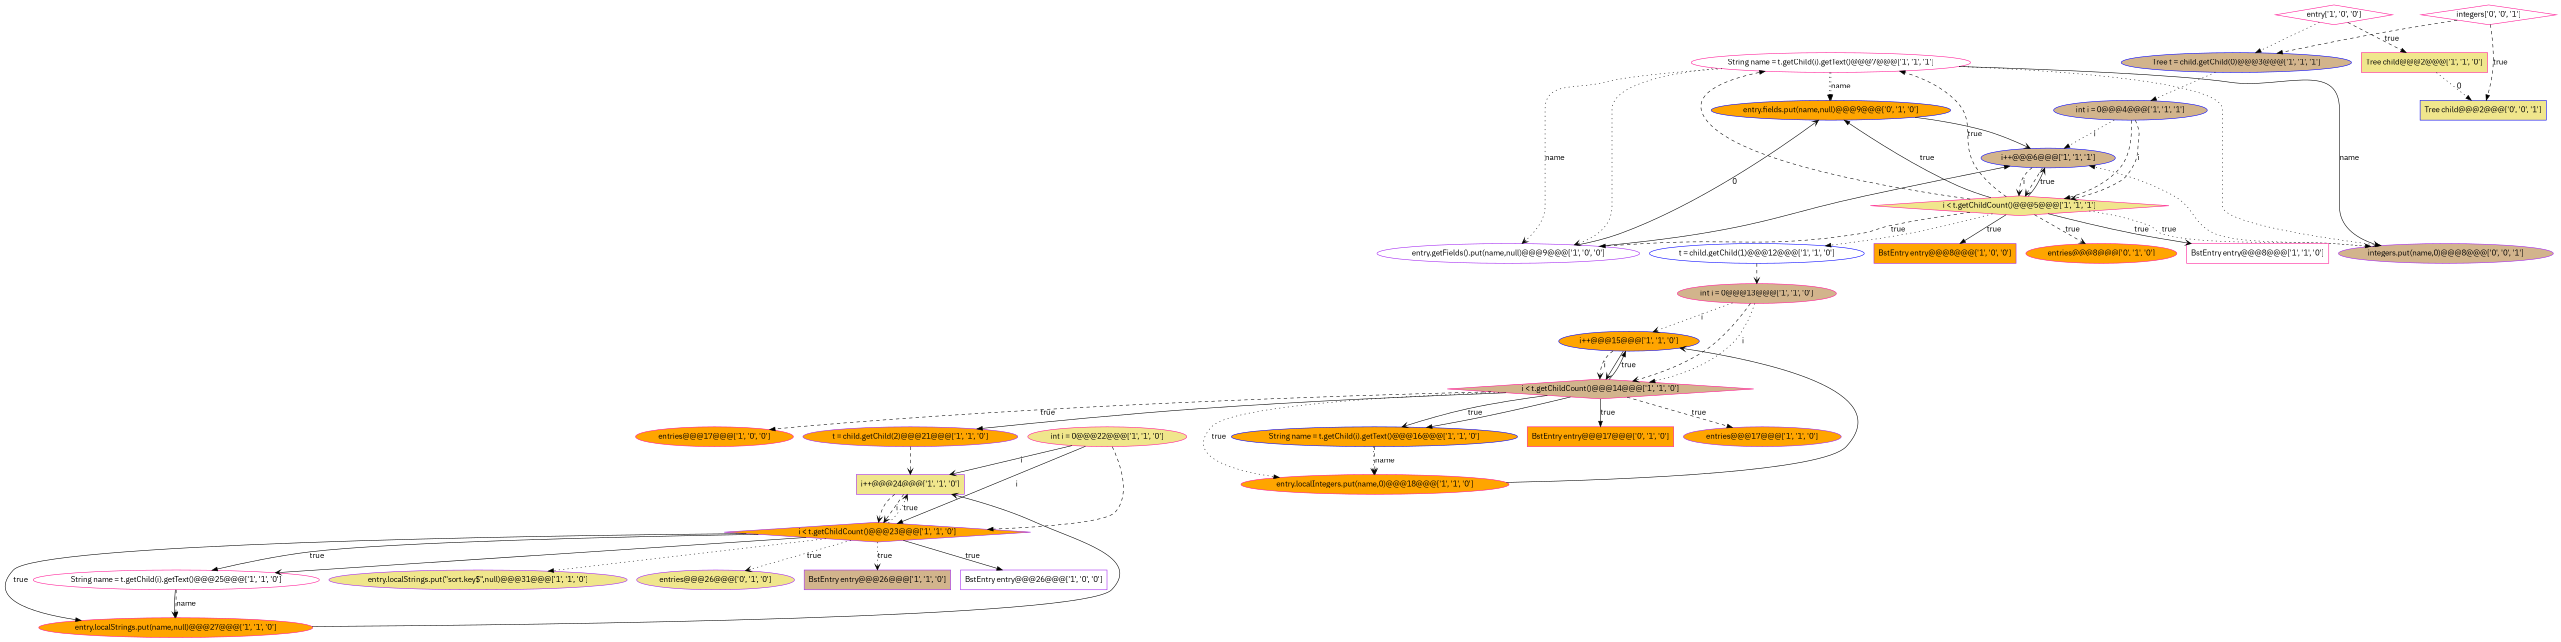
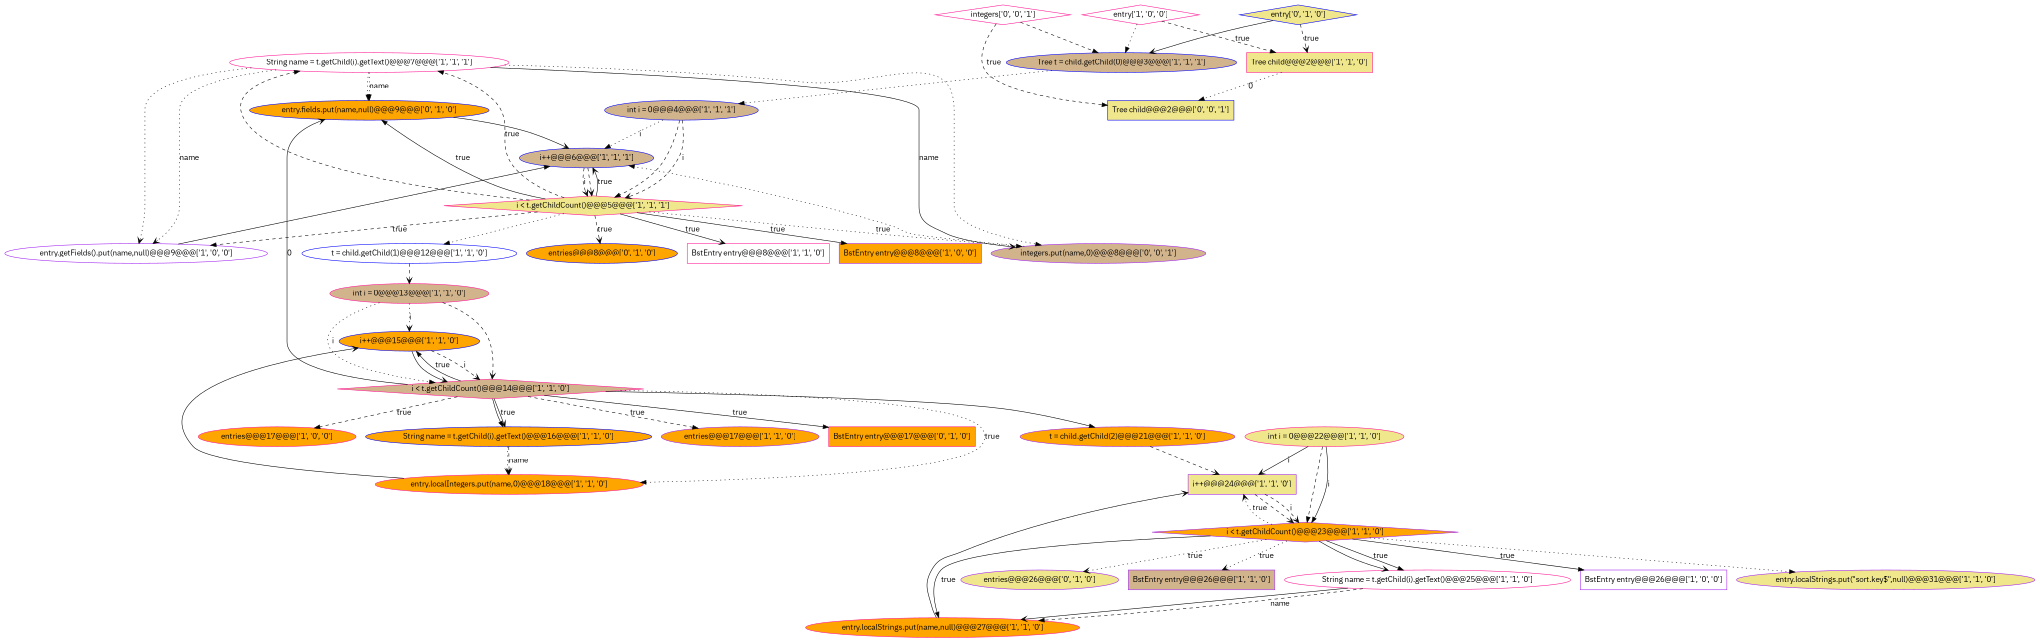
none -> (1298, 15)
(1701, 196) -> (287, 291)
(2101, 253) -> (602, 253)
